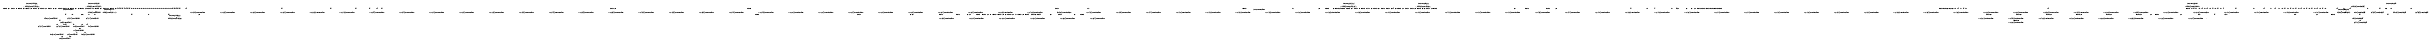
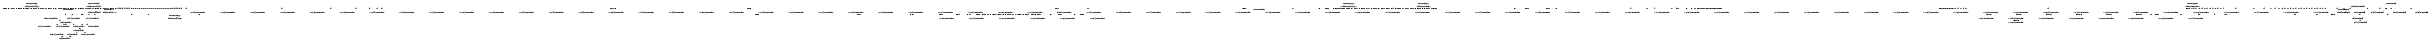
(122, 15) -> (145, 9)
